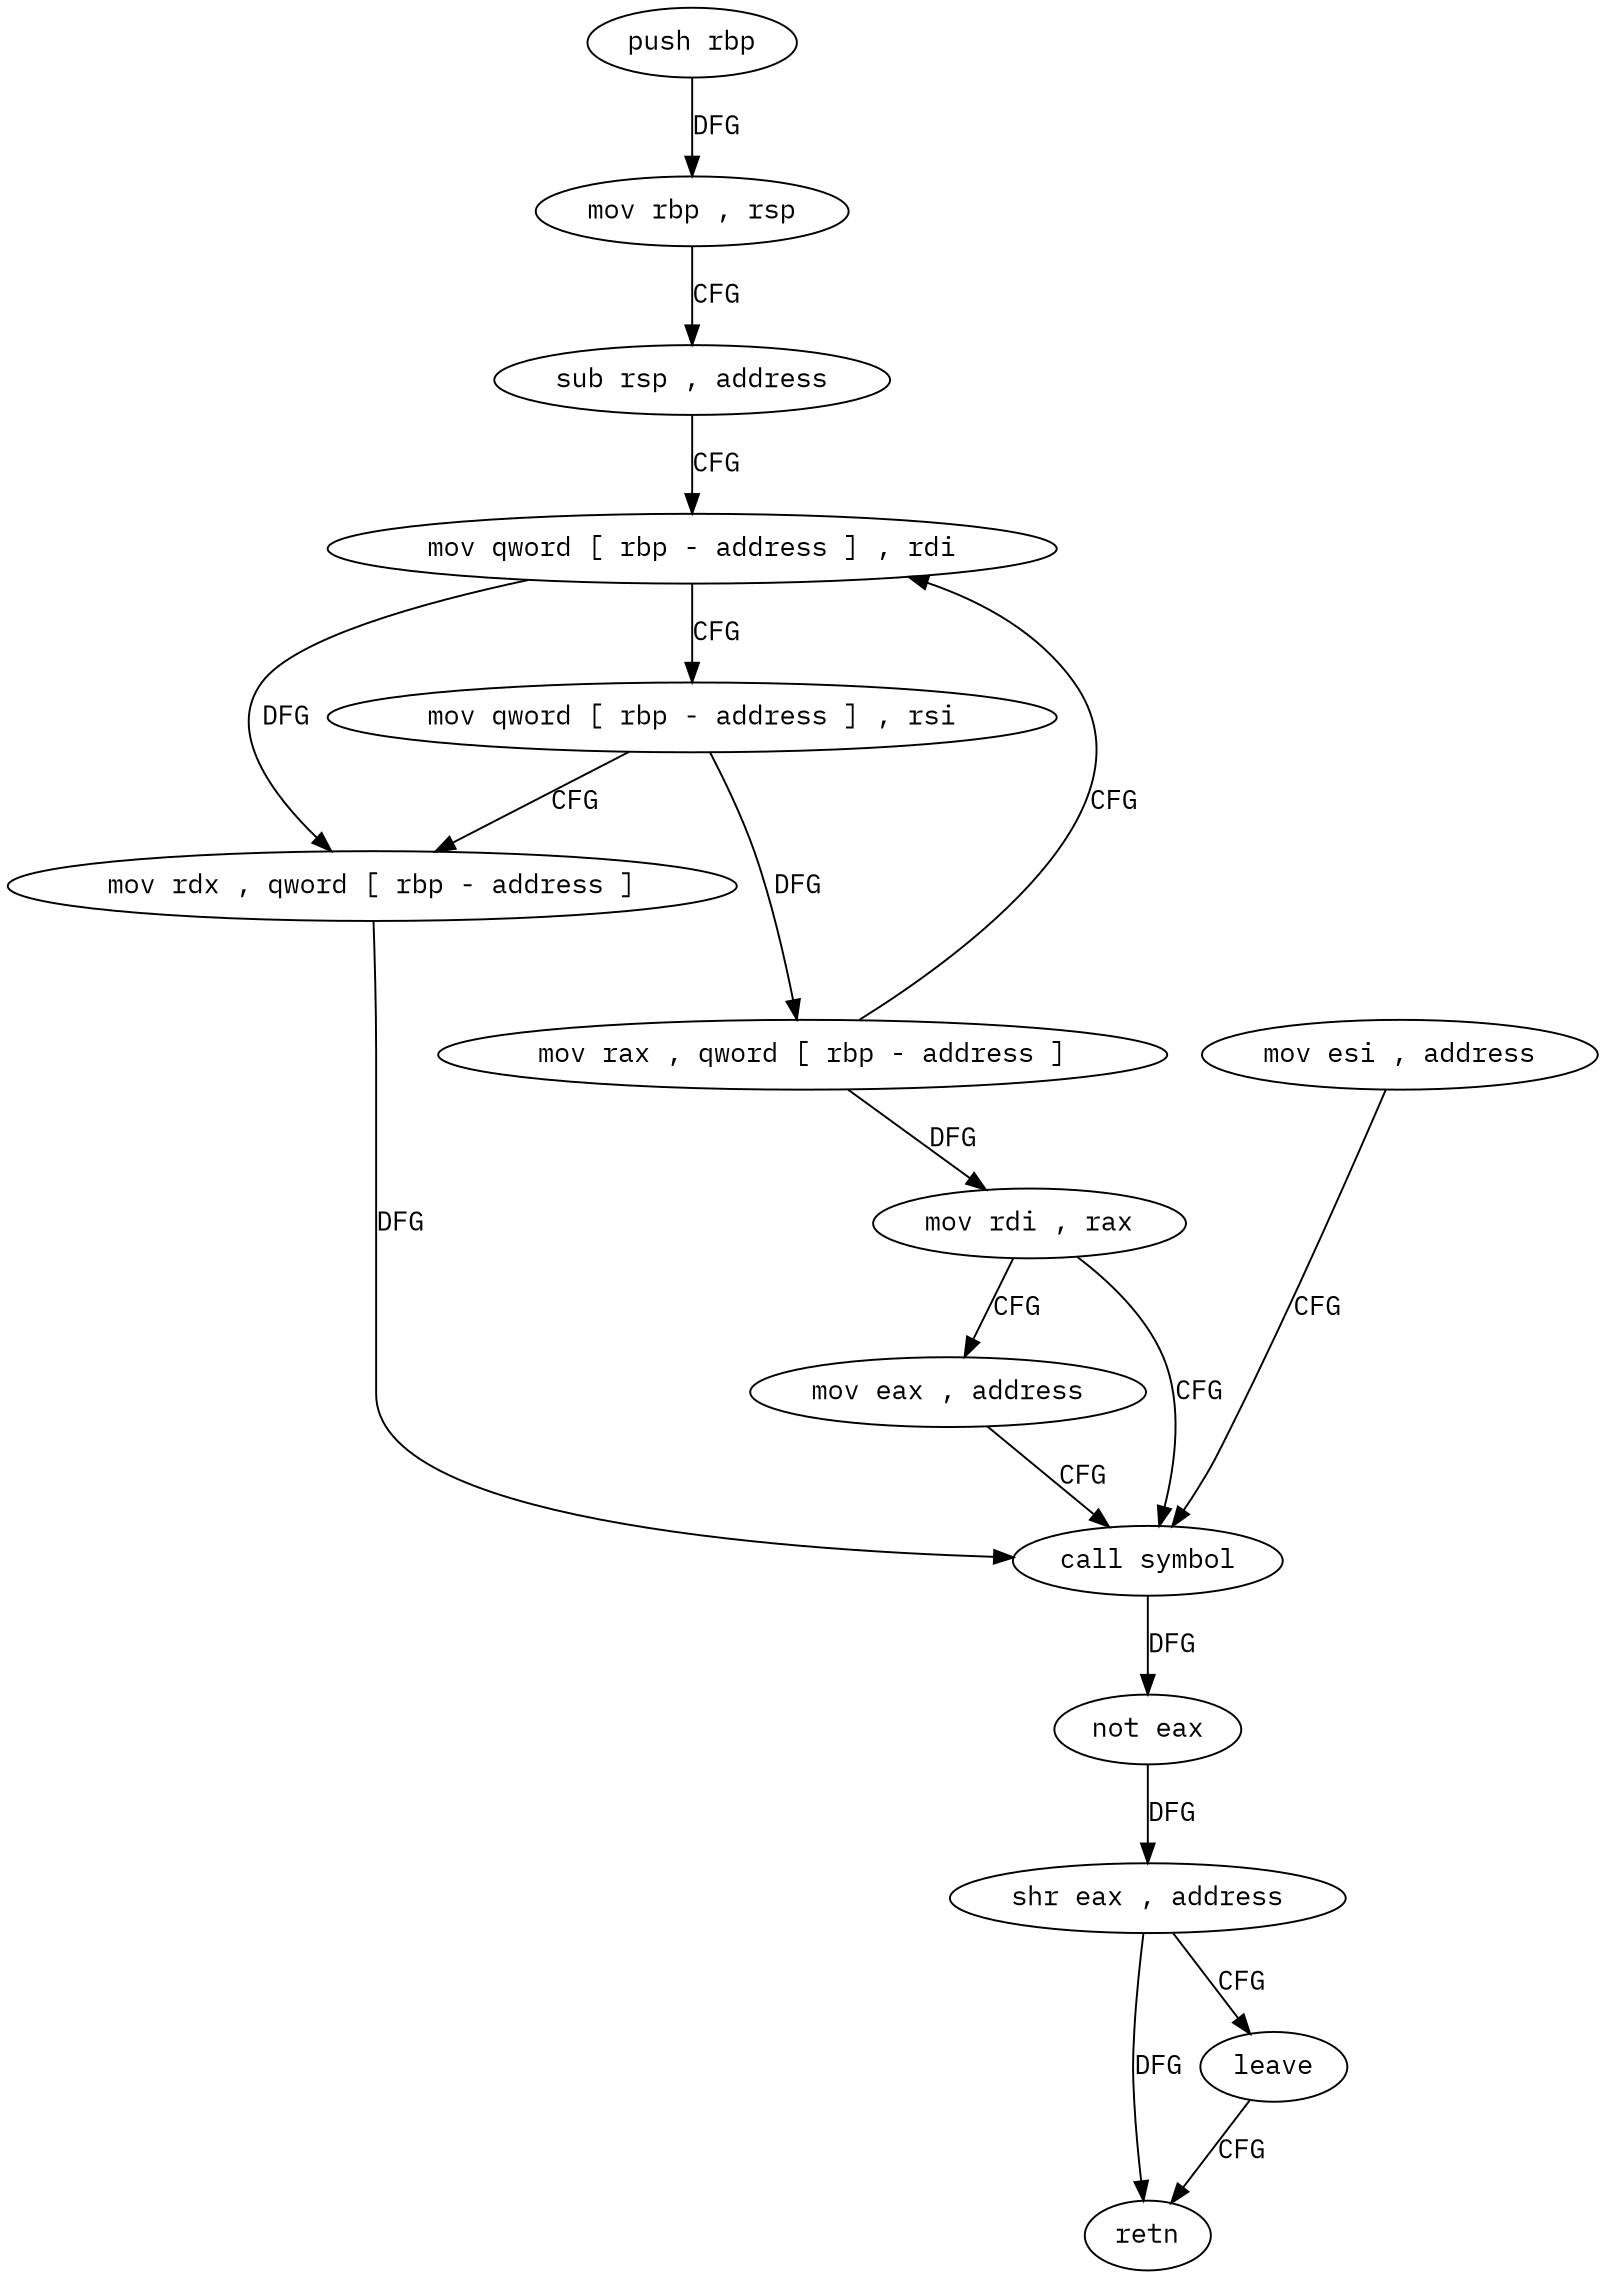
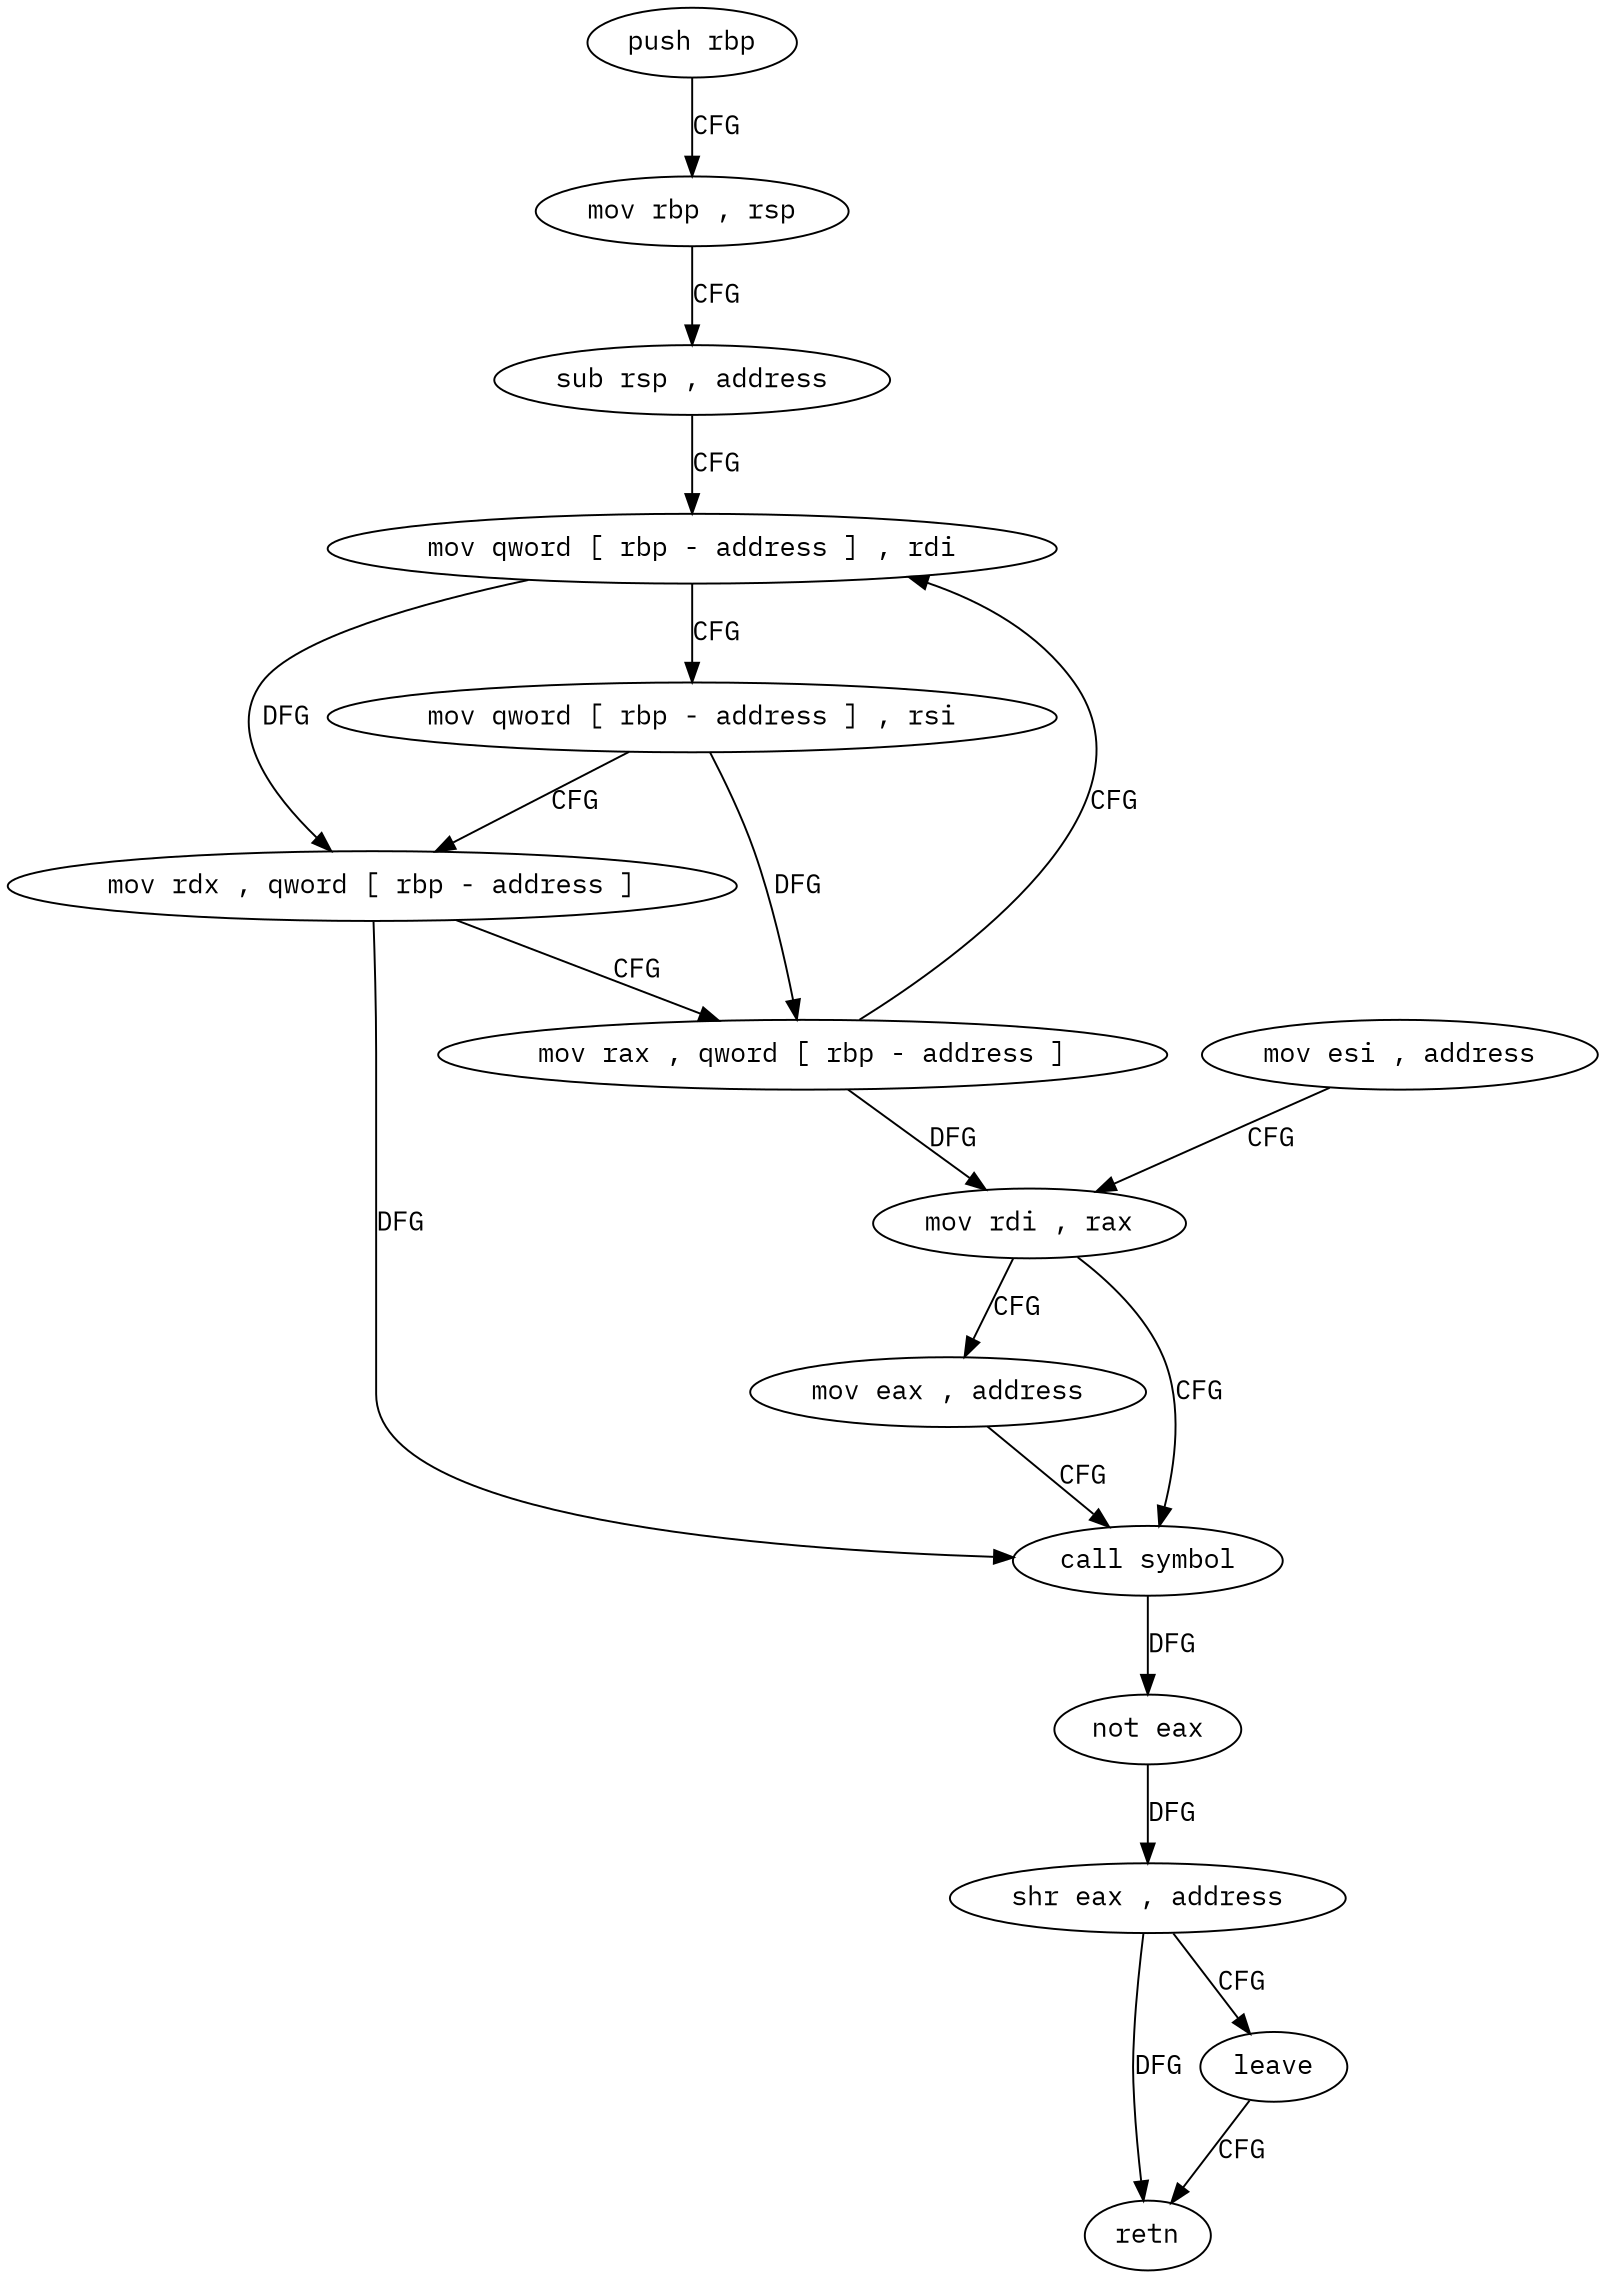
(716, 127) -> (716, 127)
none -> (578, 967)
(1291, 1303) -> (1222, 1136)
